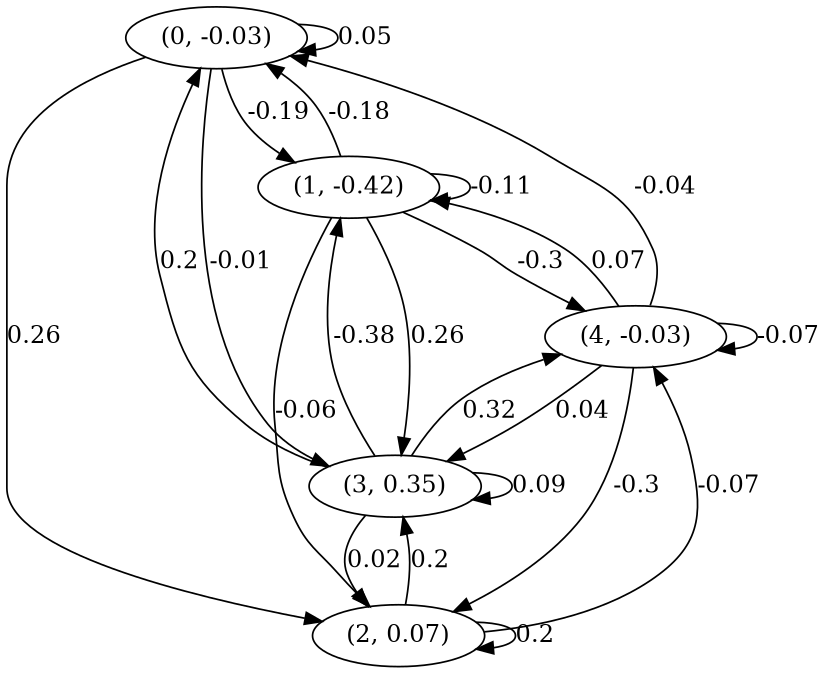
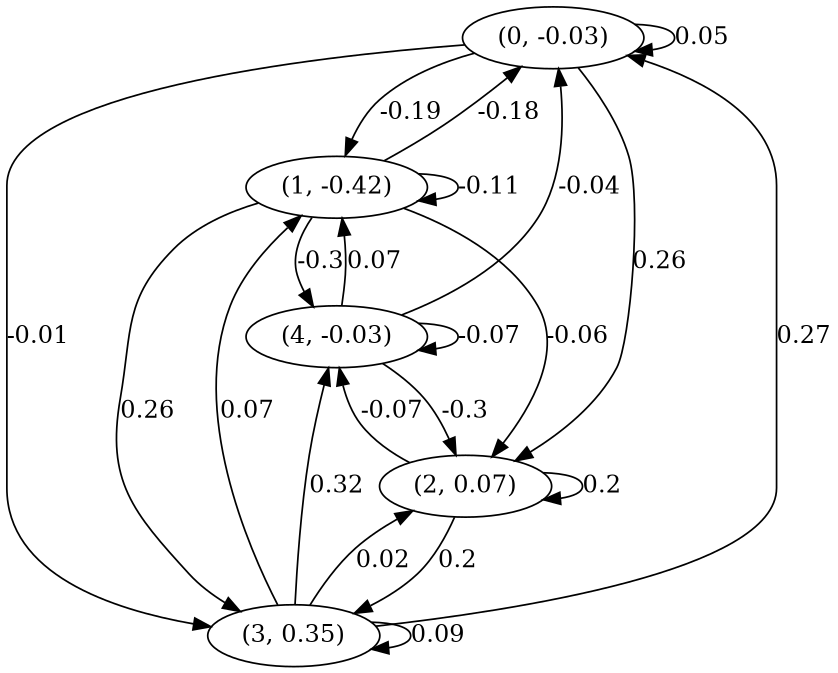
(180, 262) -> (804, 337)
(365, 337) -> (247, 411)
(535, 413) -> none
